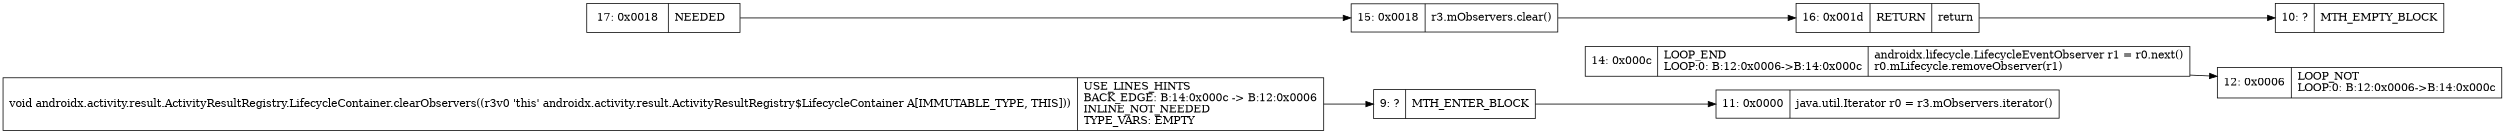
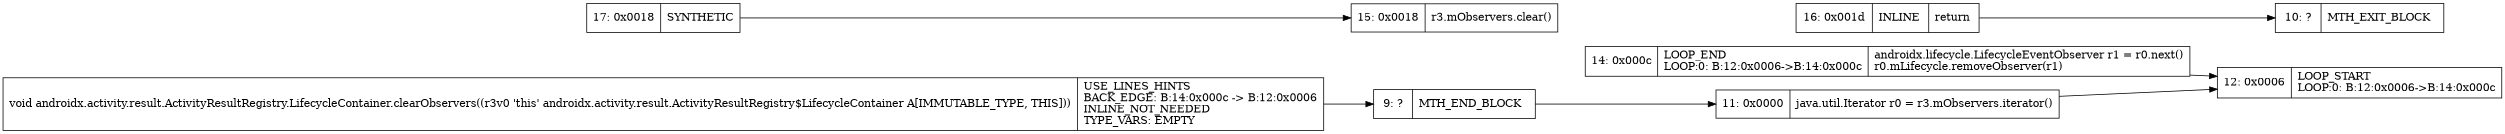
(700, 18) -> (700, 18)
(1673, 18) -> none
(1901, 18) -> (1899, 18)
(2379, 18) -> (2379, 18)
(2328, 77) -> (2334, 77)
none -> (2134, 93)
(1470, 104) -> (1470, 104)
